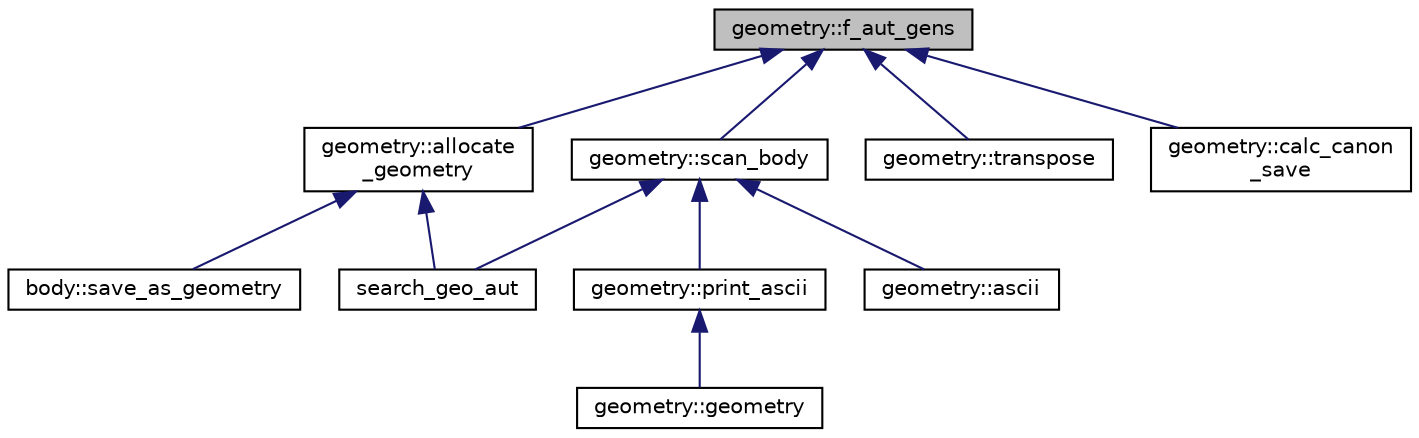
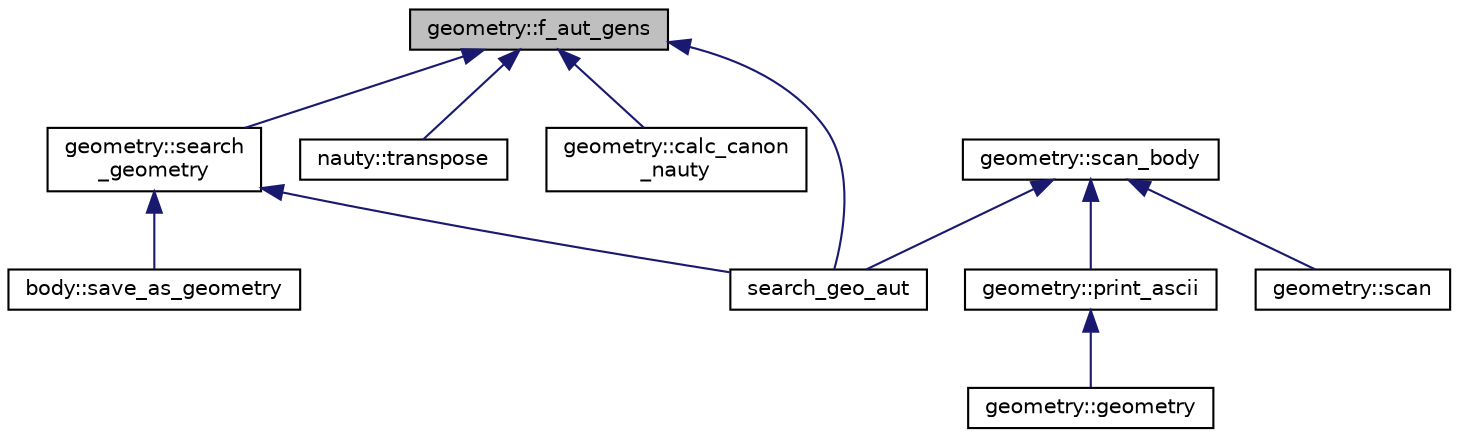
(763, 102) -> (820, 122)
(419, 160) -> (154, 160)
(989, 160) -> (404, 160)
(1281, 160) -> (676, 160)
(962, 290) -> (1353, 290)
